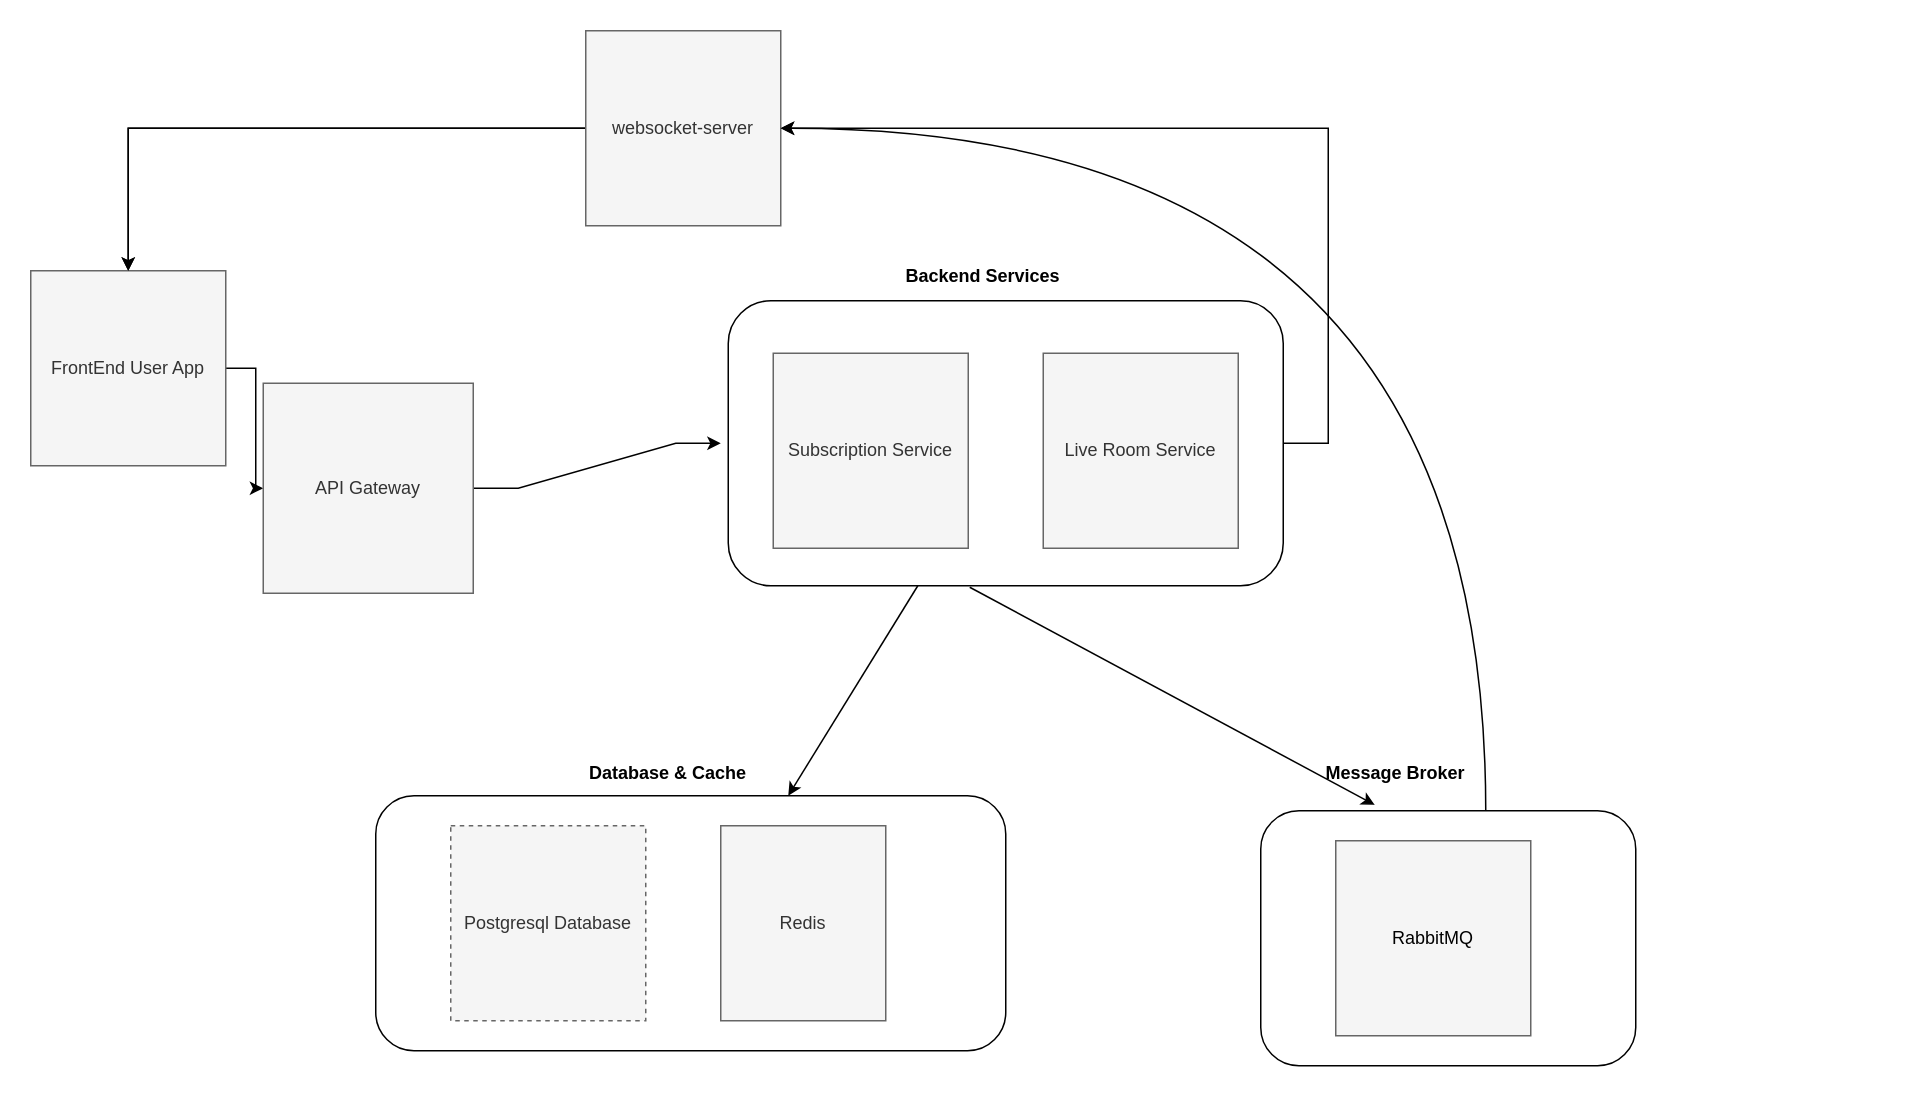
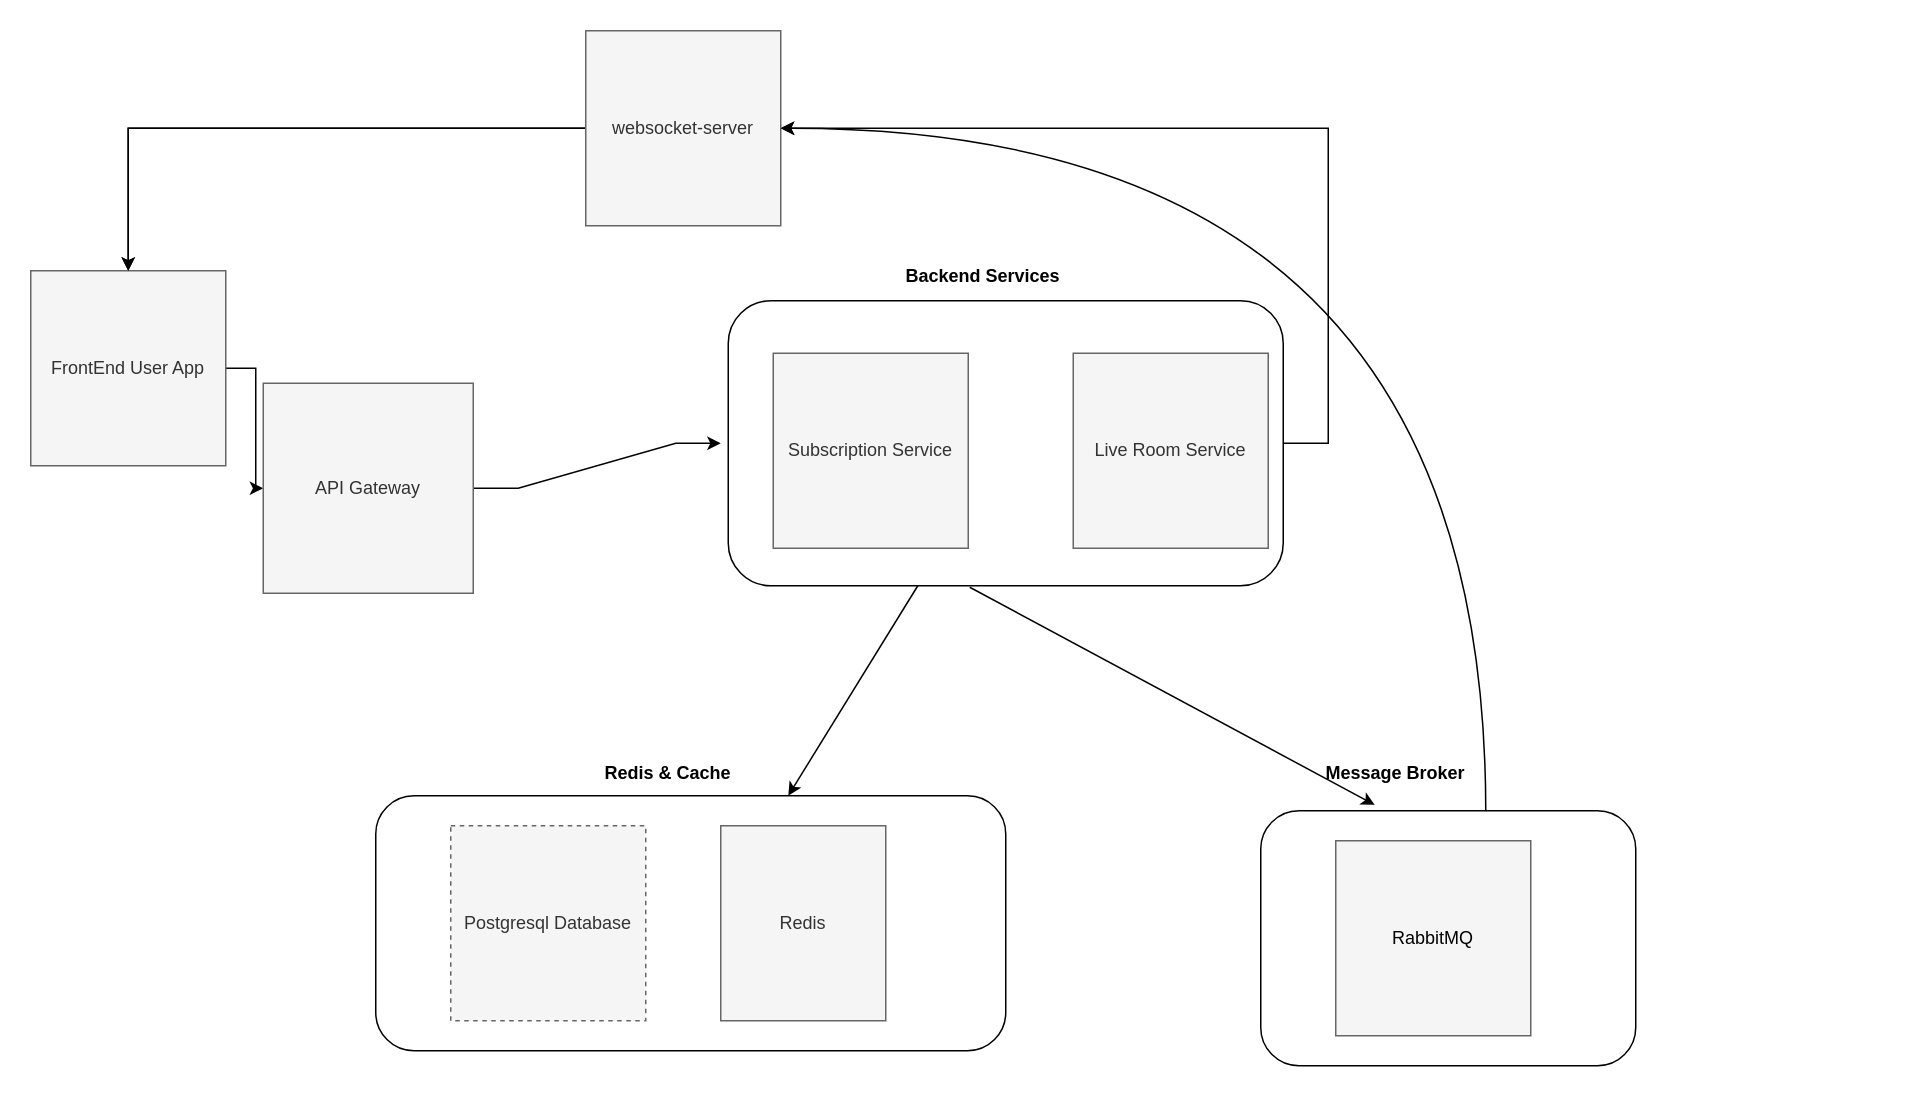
(1141, 451) -> (1171, 451)
(668, 773) -> (668, 773)
